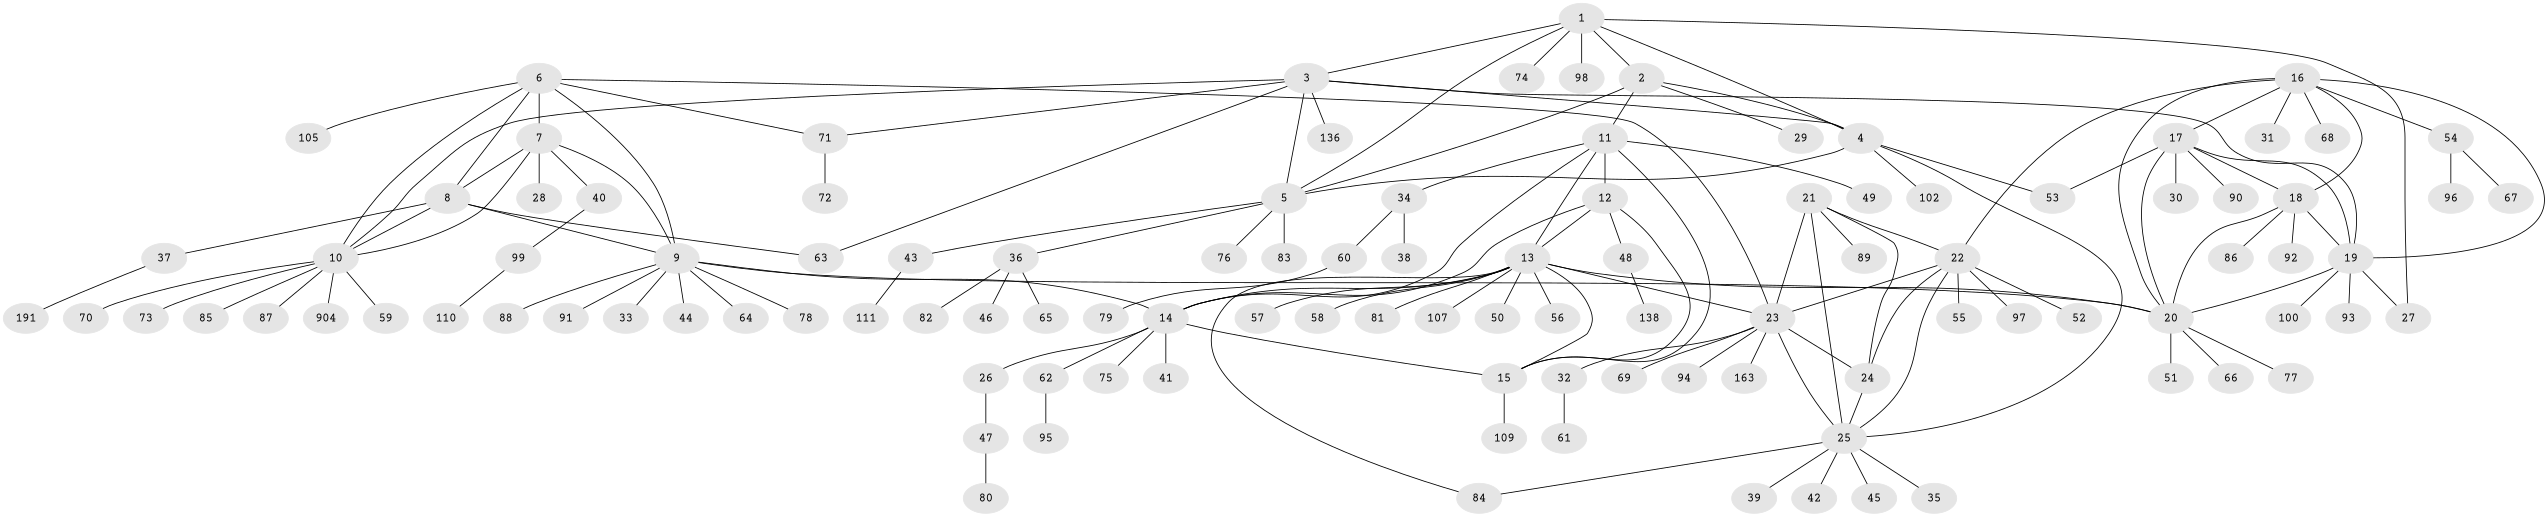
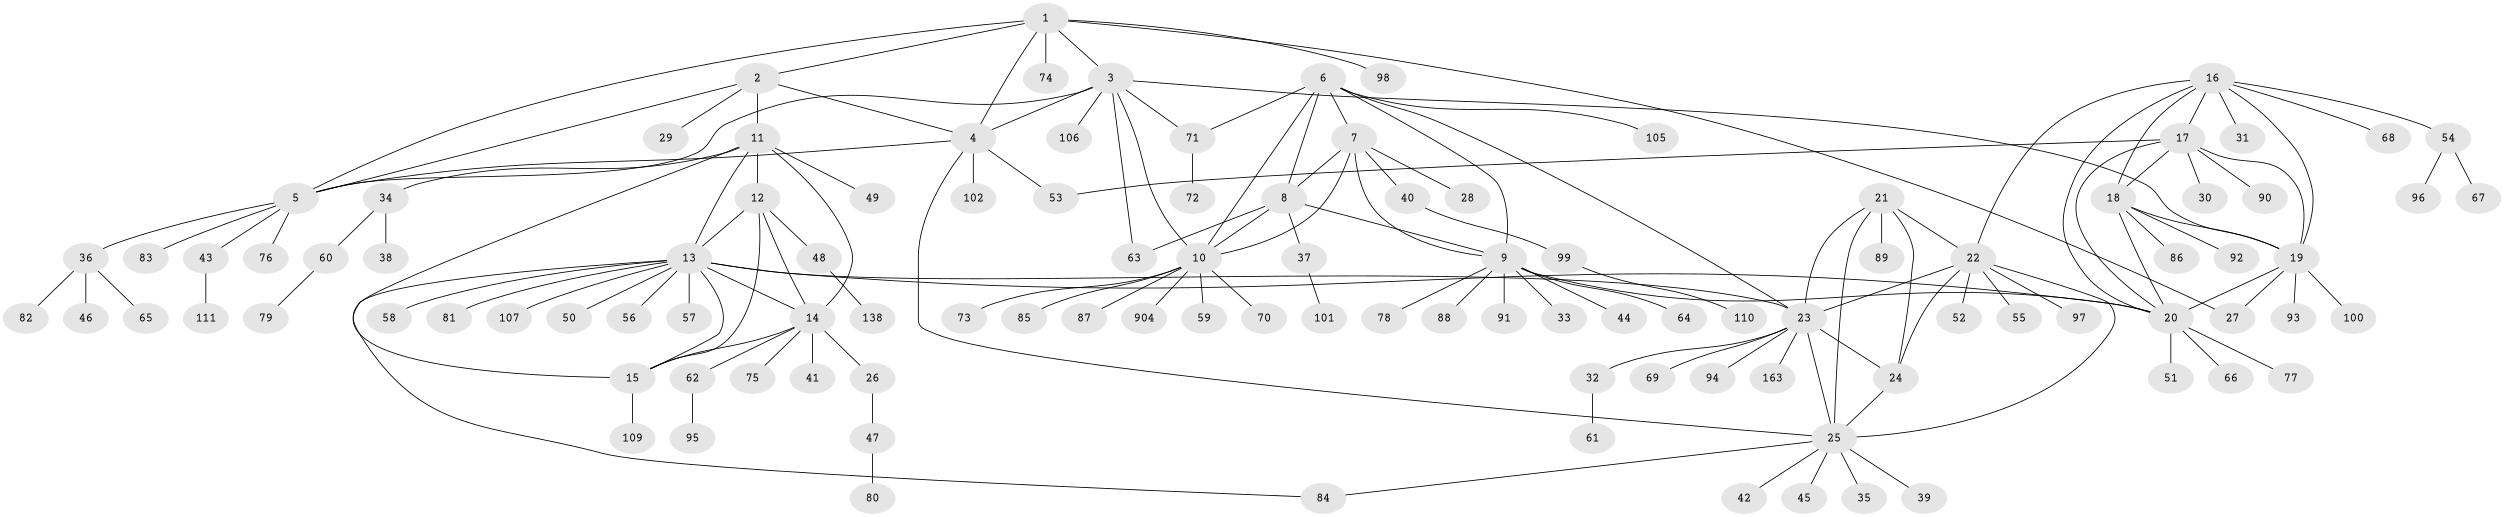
(1330, 138) -> (1069, 138)
(925, 279) -> none
(26, 318) -> (1324, 318)
